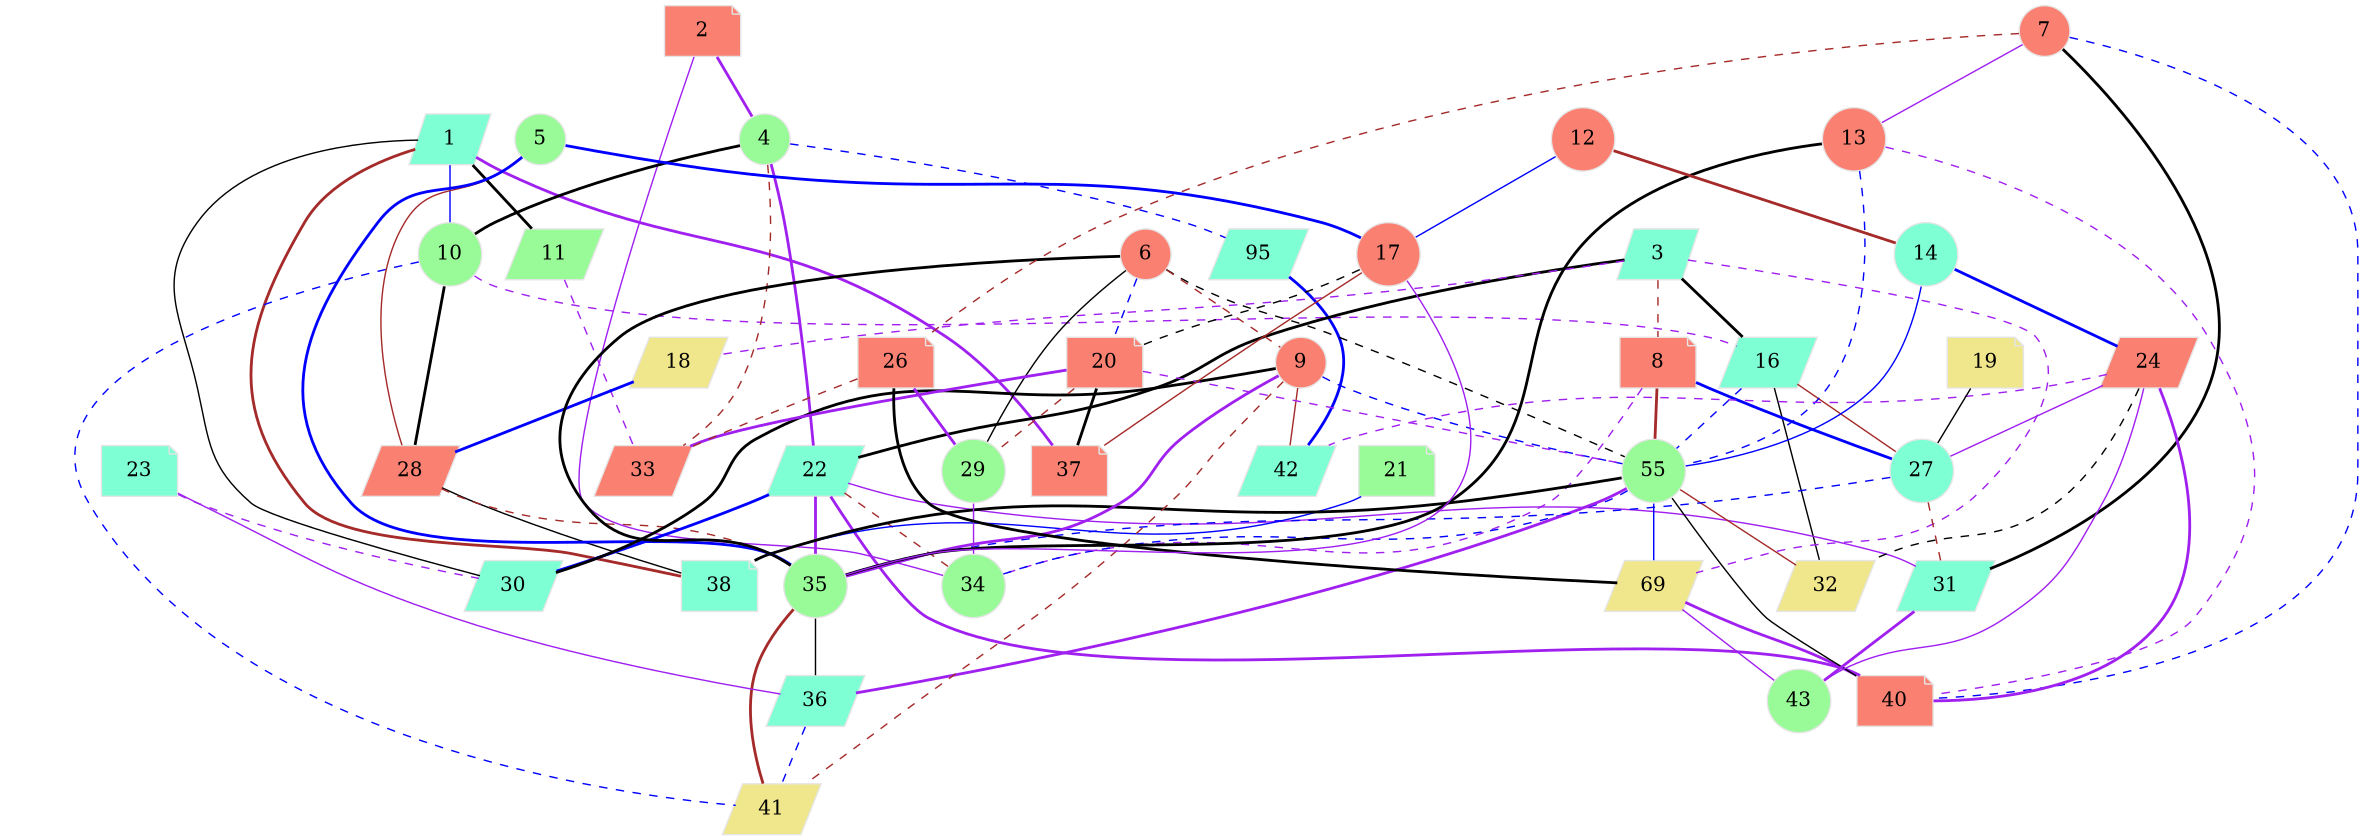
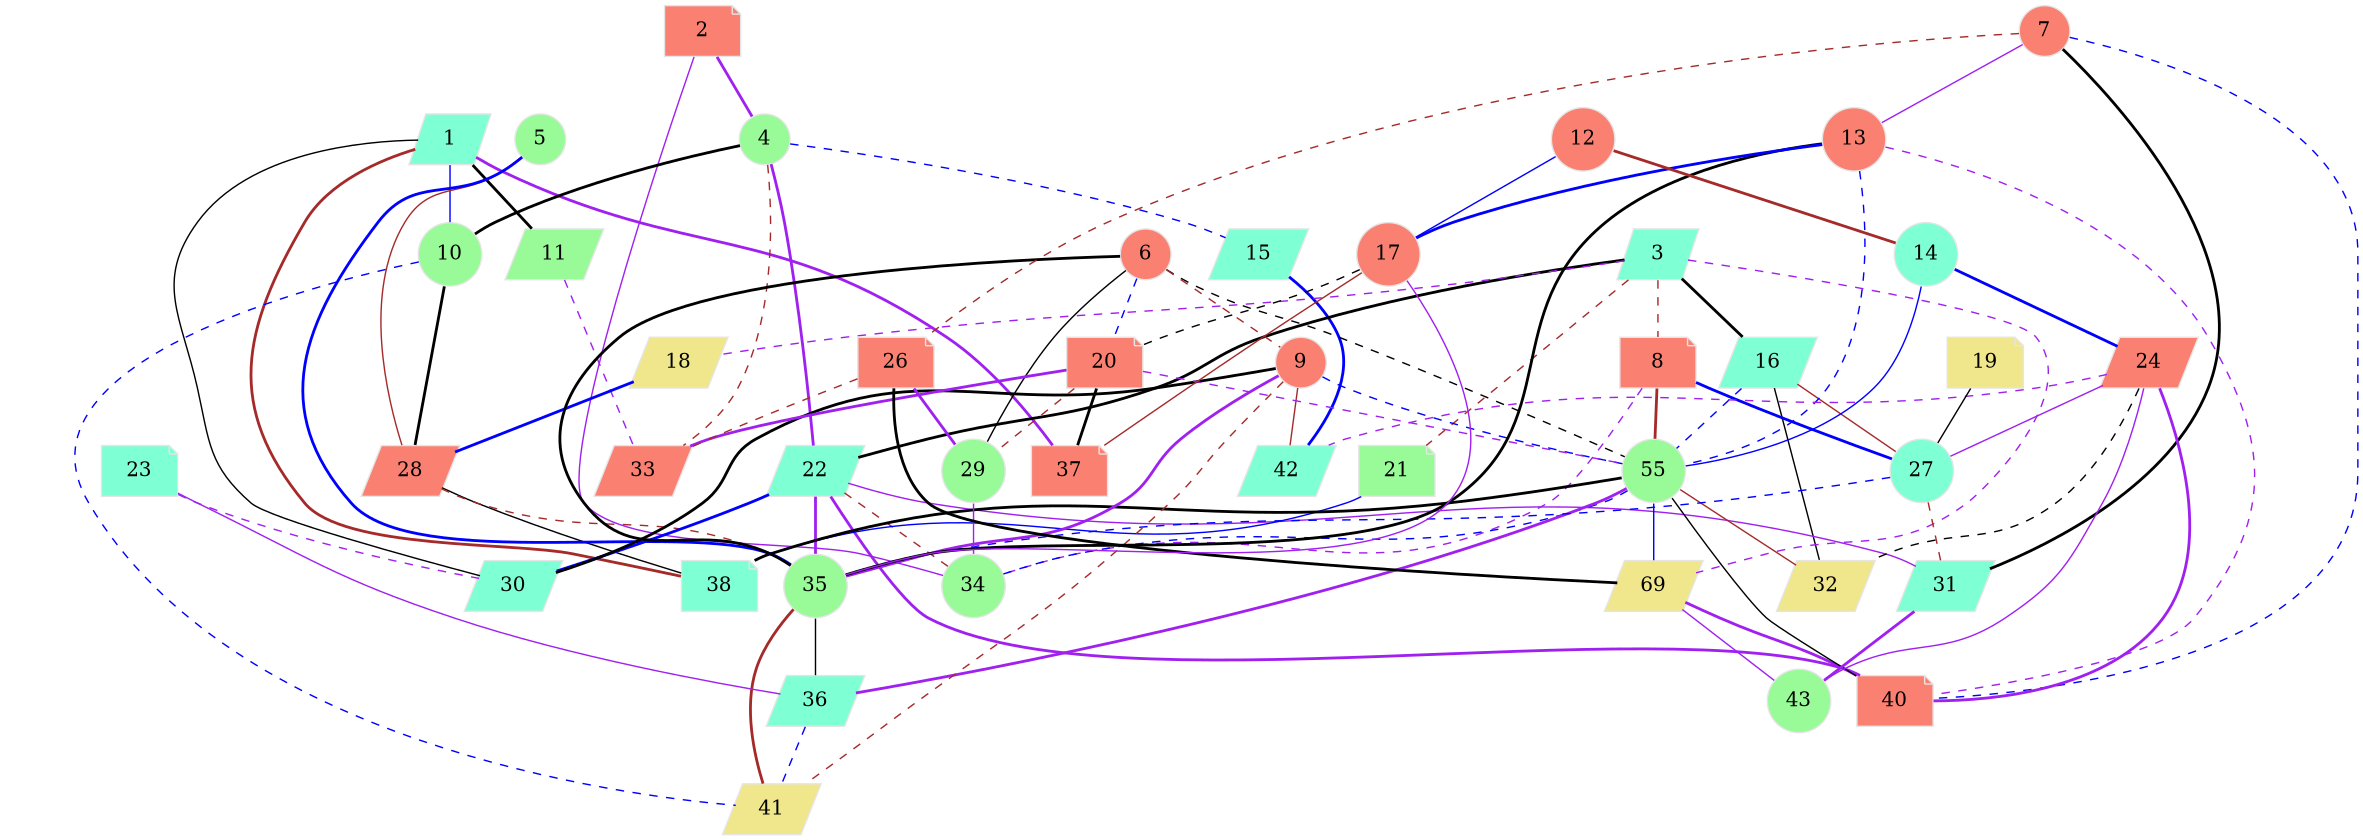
(965, 184) -> (1616, 179)
(1259, 254) -> (1259, 254)
(1136, 321) -> none
none -> (1517, 371)
